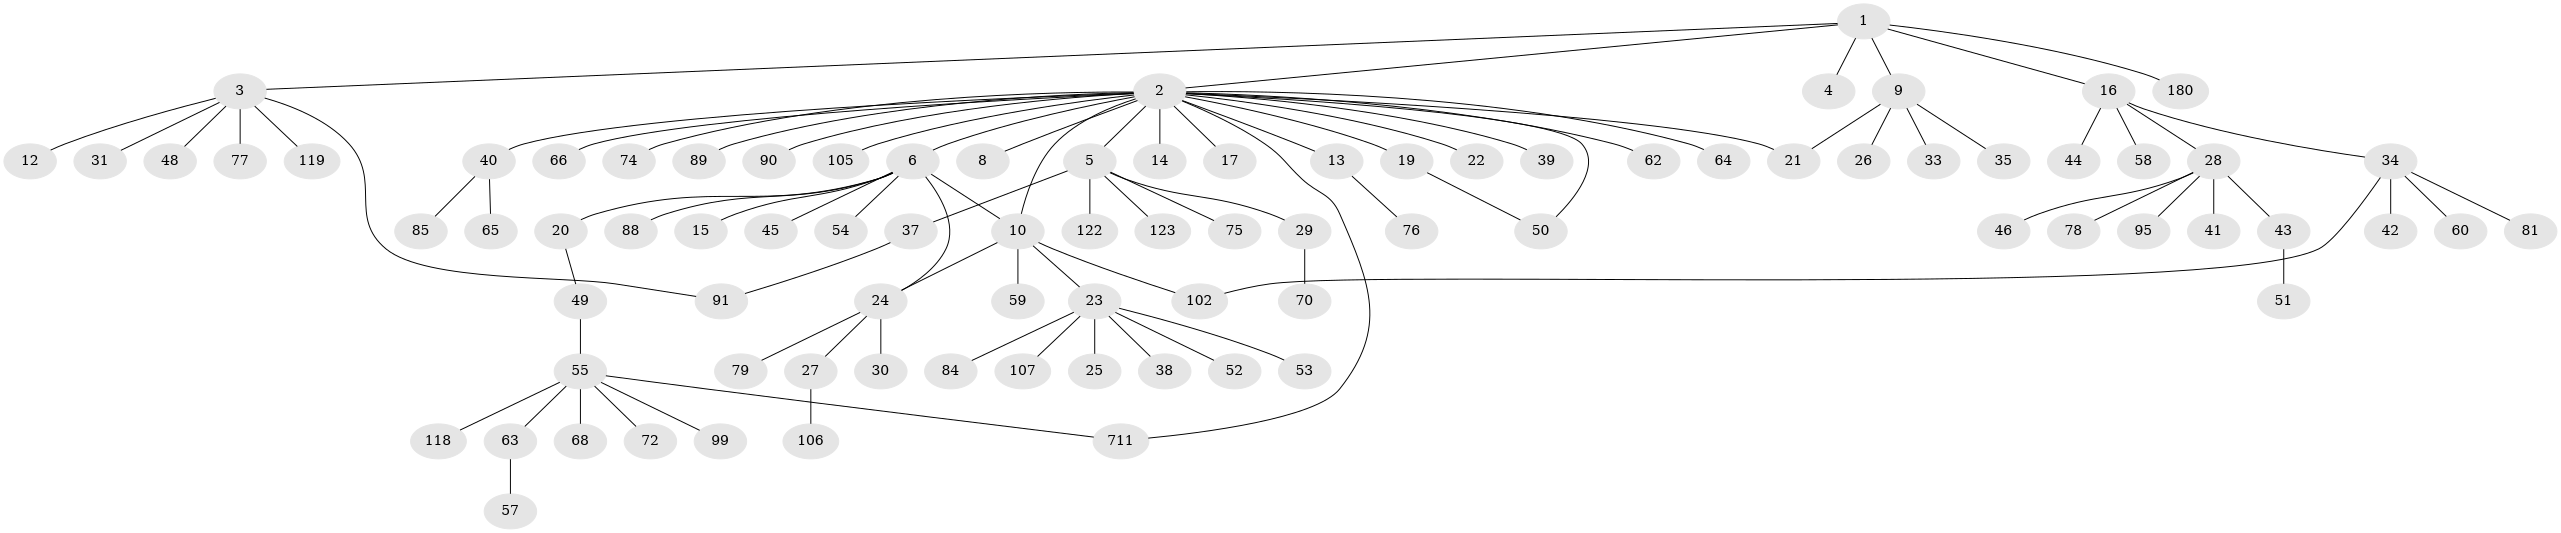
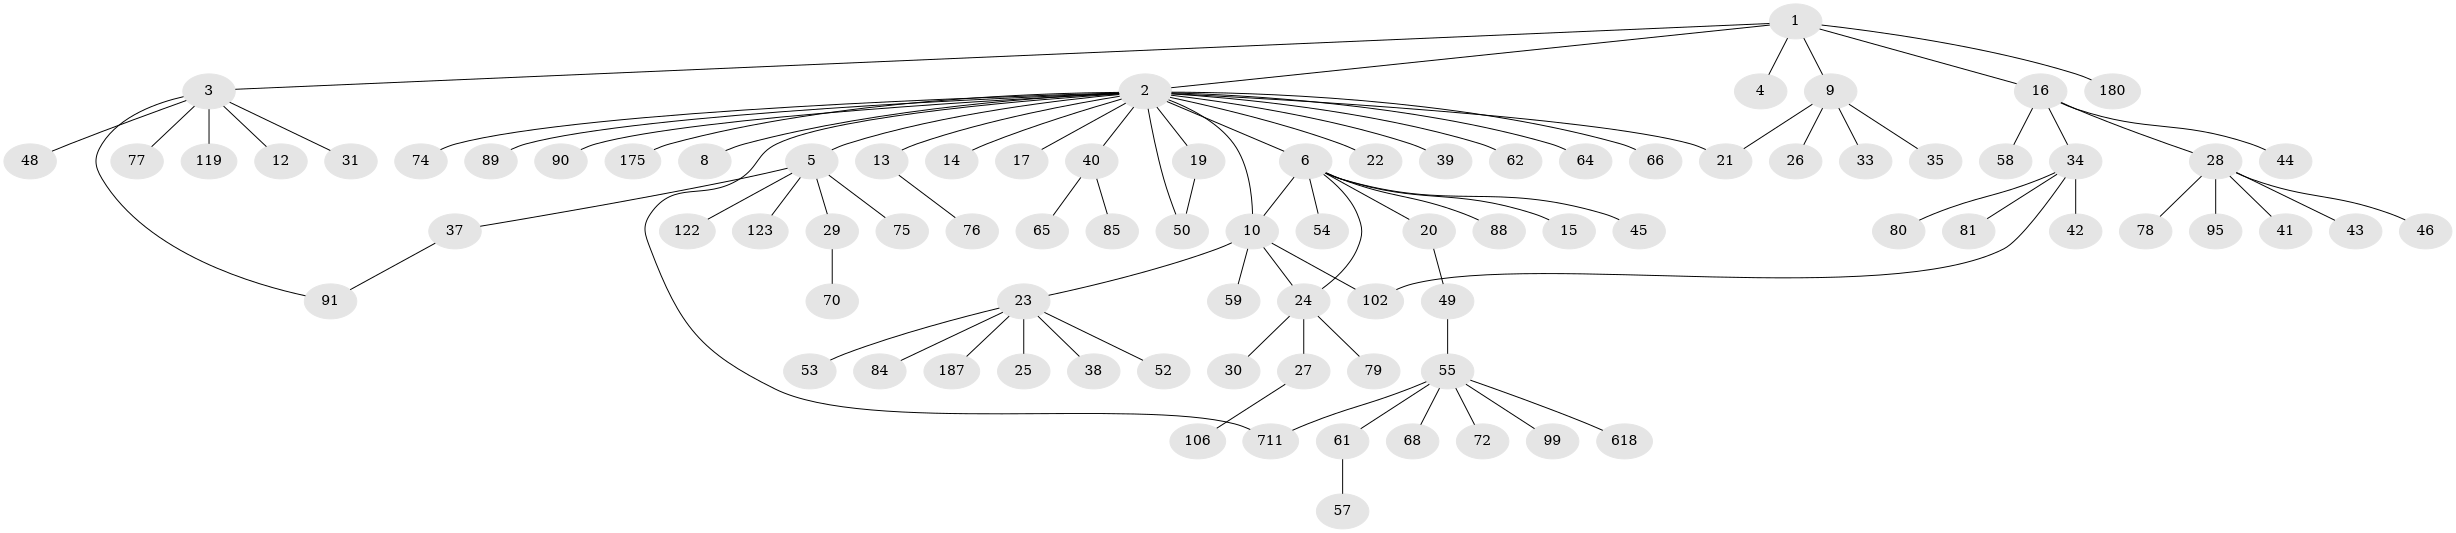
(841, 161) -> (633, 161)
(2461, 231) -> (1899, 231)
(2284, 301) -> none
(1023, 371) -> (952, 371)
(438, 441) -> (1625, 441)
(510, 441) -> (1343, 441)
